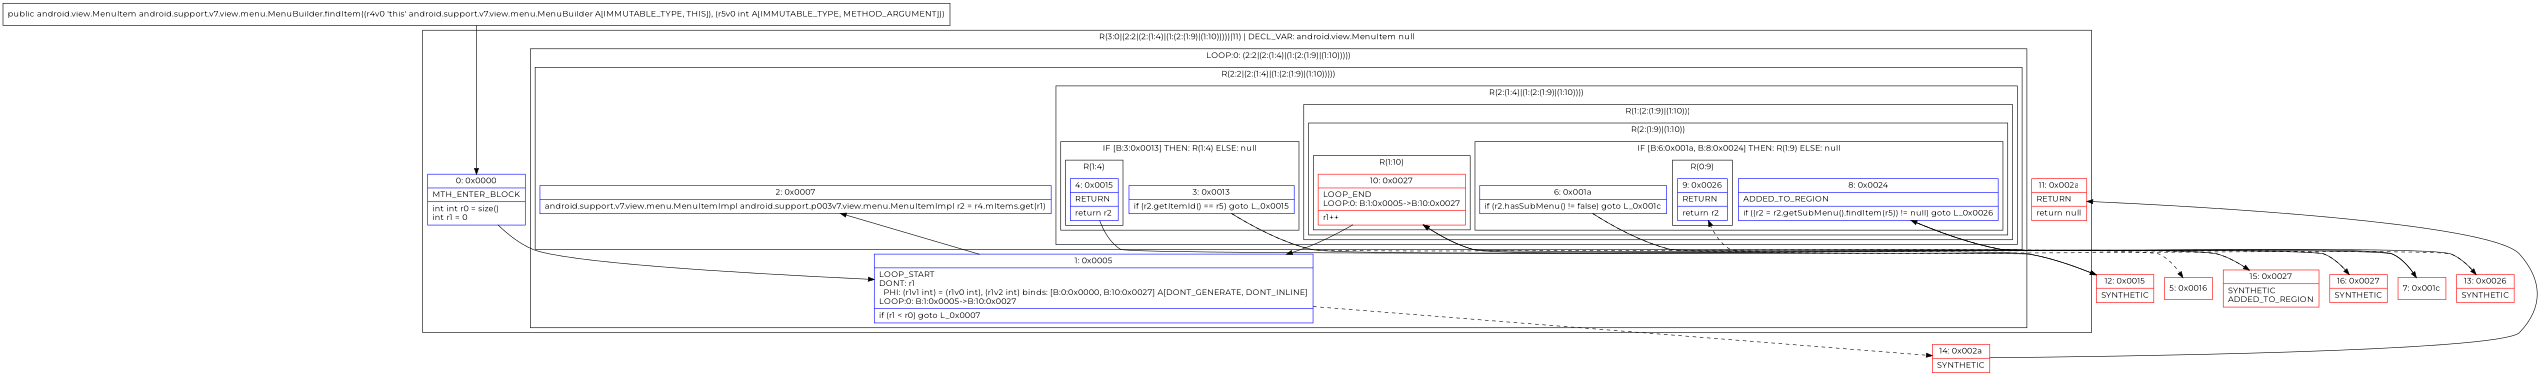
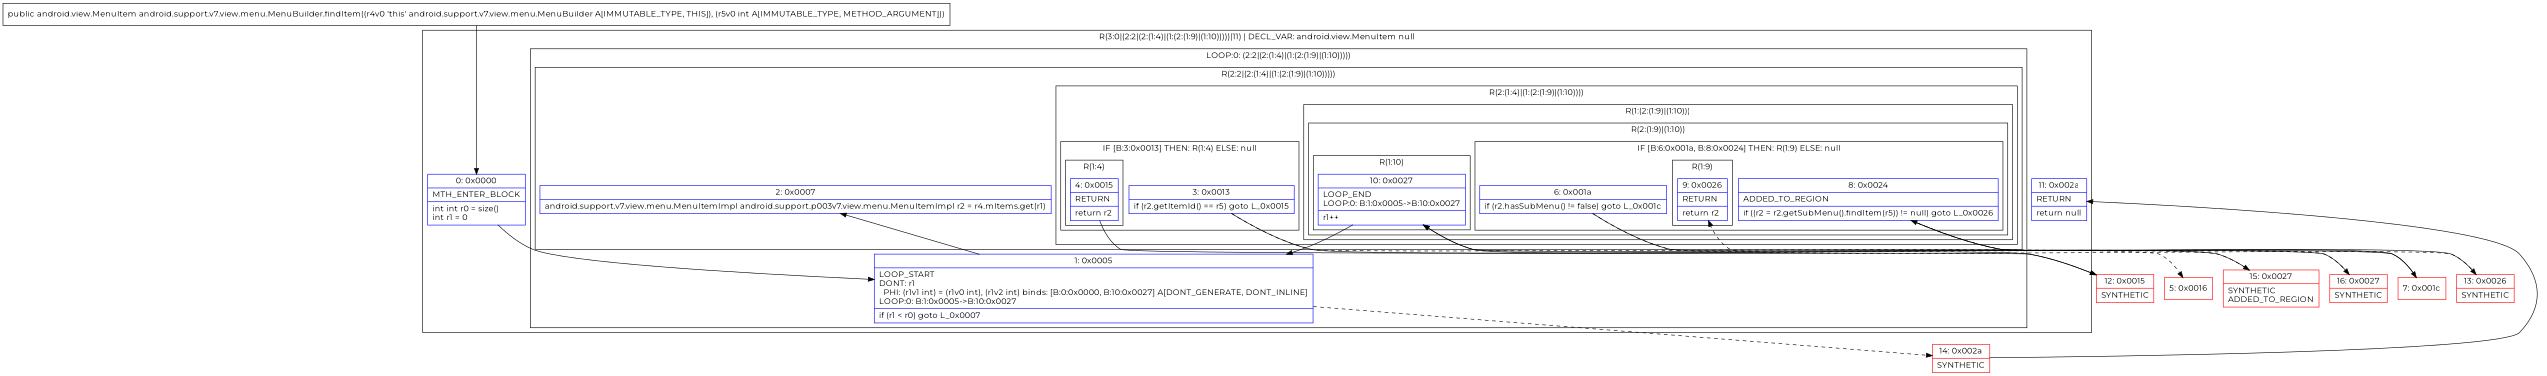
(1702, 167) -> (1702, 167)
(1392, 200) -> (1392, 200)
(2059, 200) -> (2059, 200)
